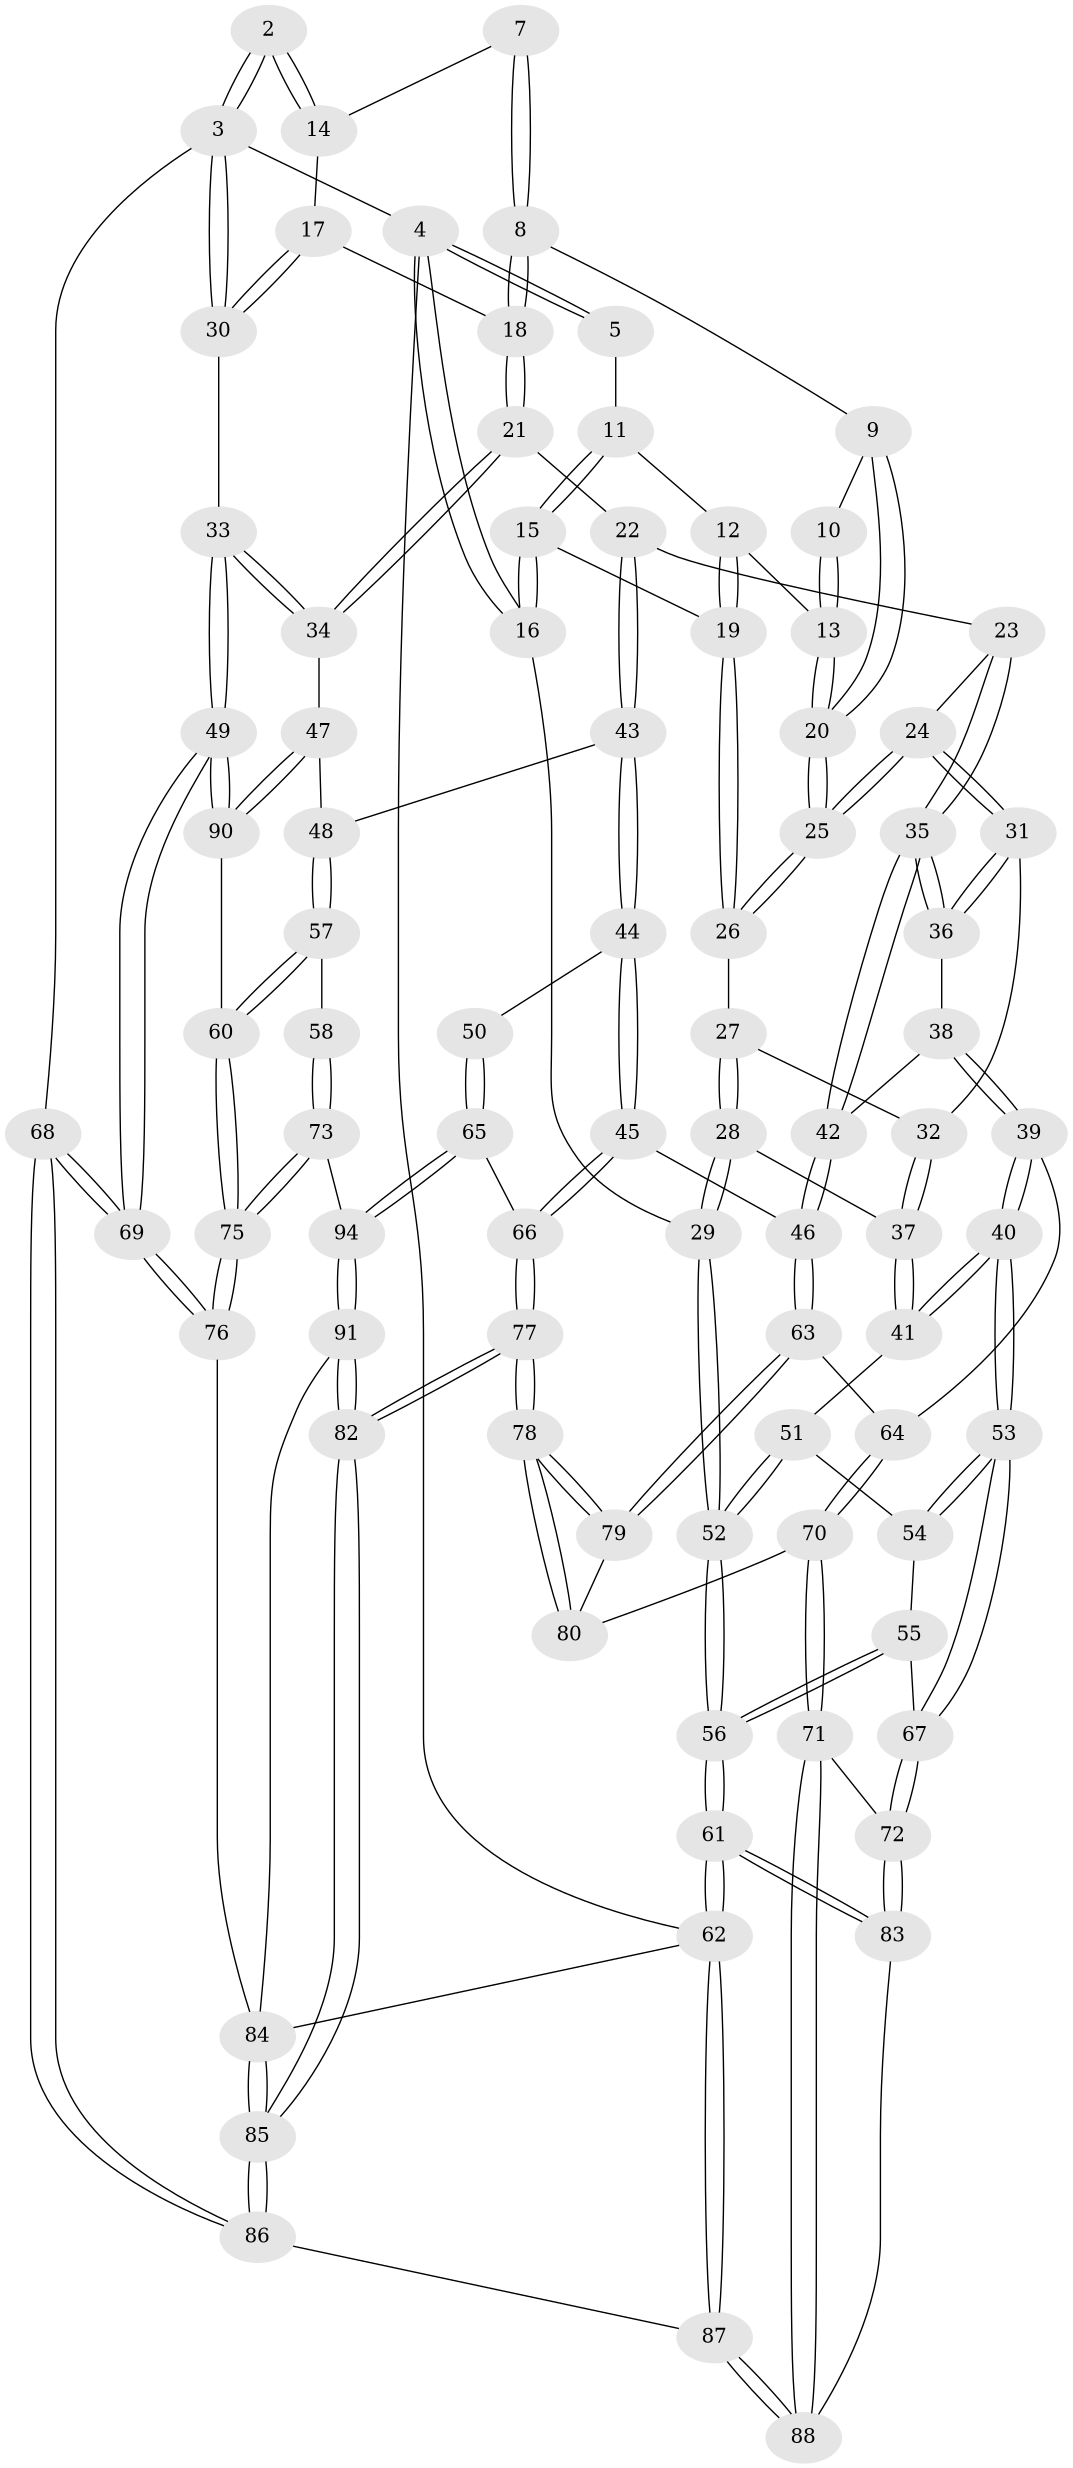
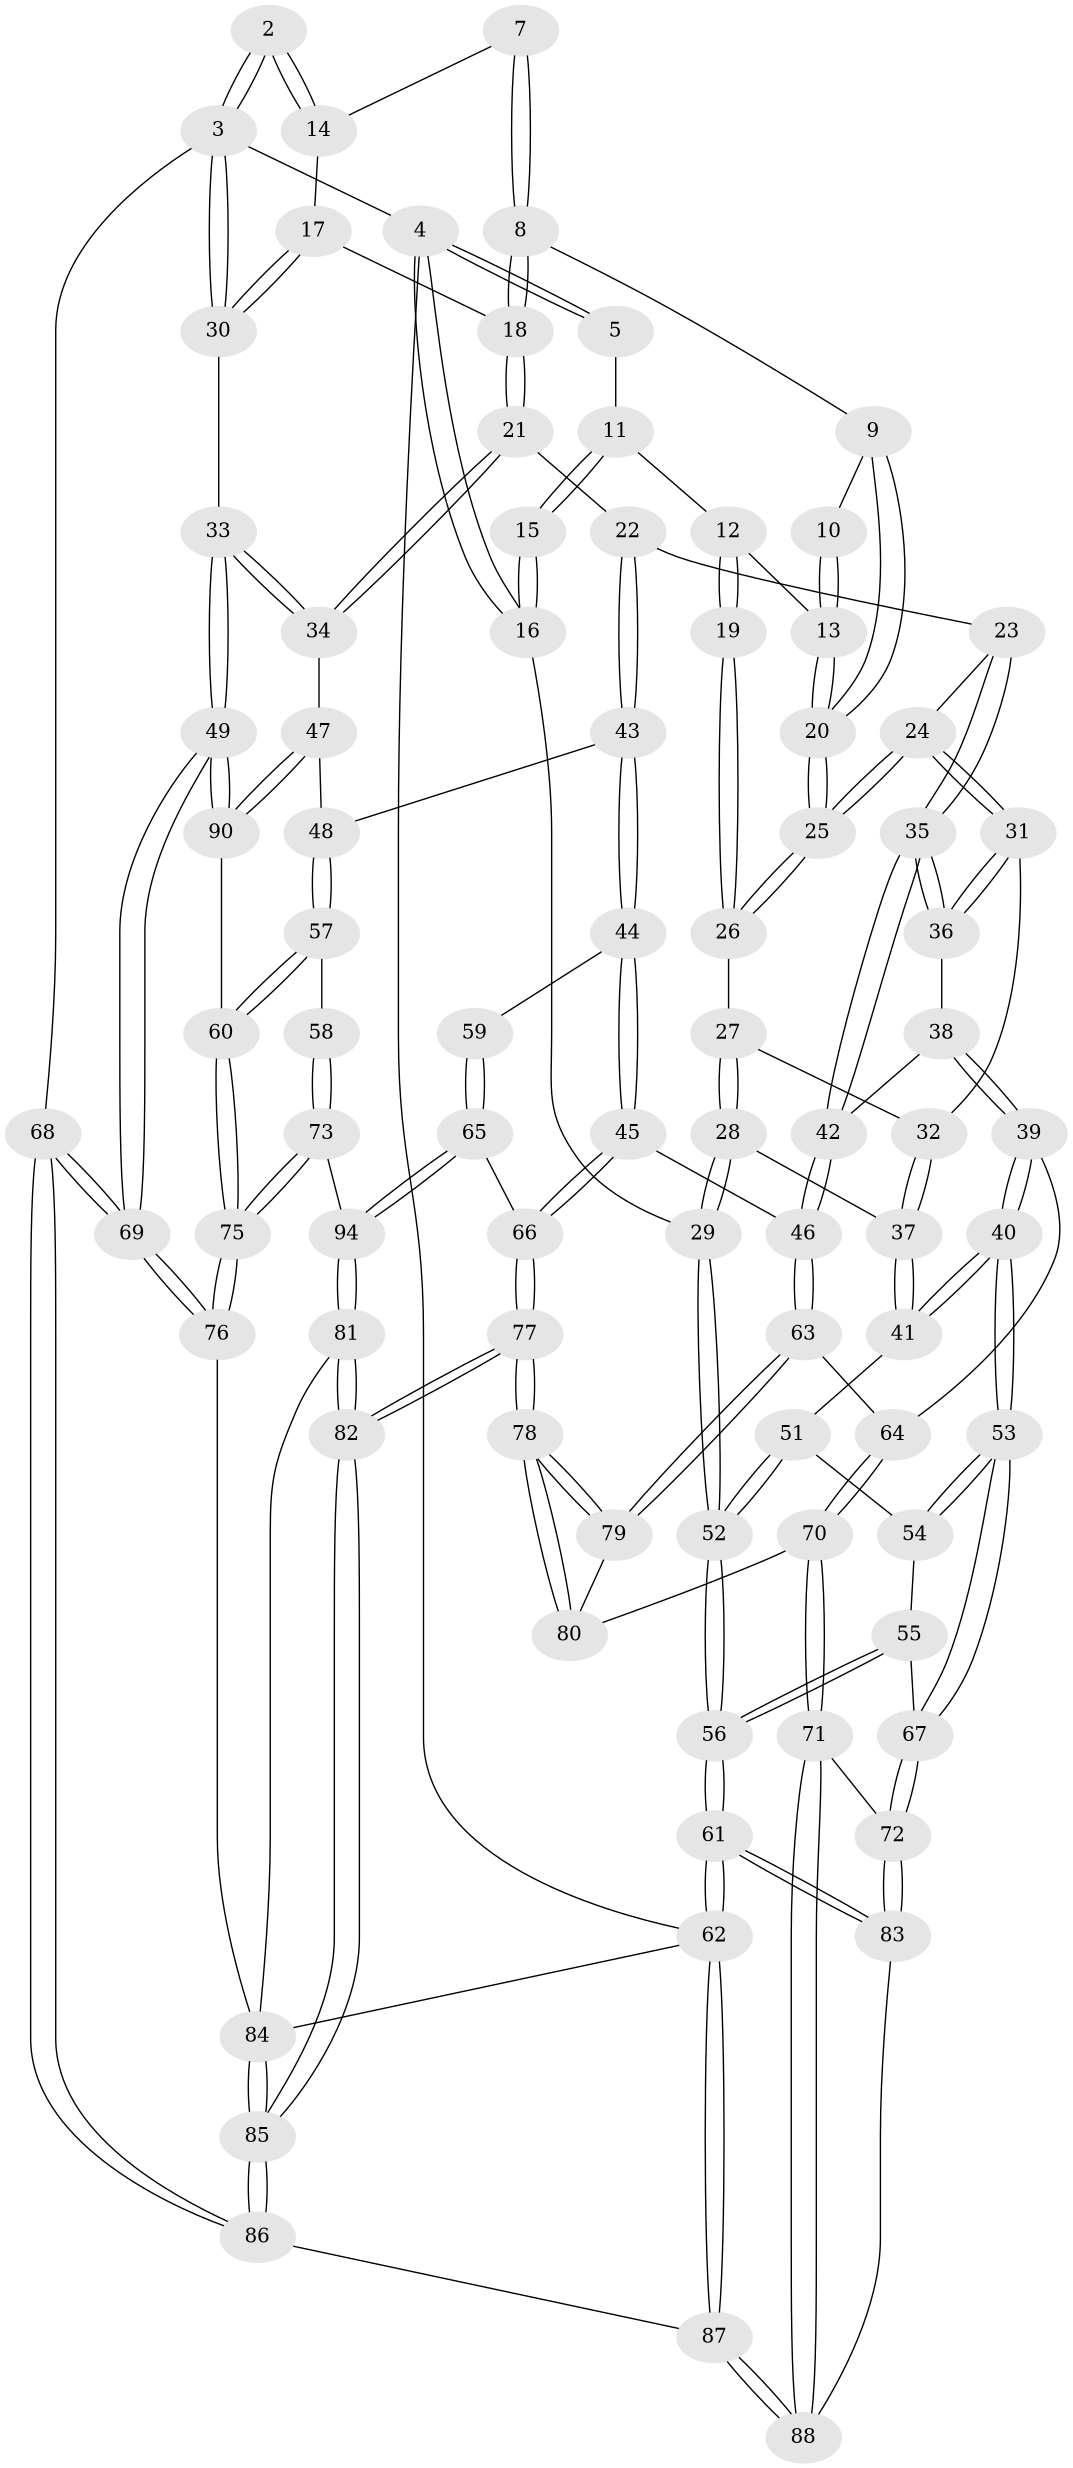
(611, 574) -> none
(475, 1034) -> (475, 1034)
(347, 1335) -> (347, 1335)
